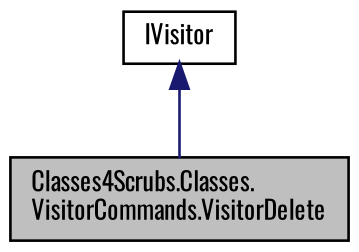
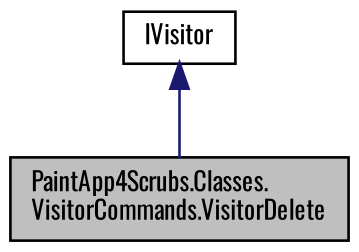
(179, 199) -> (179, 199)
